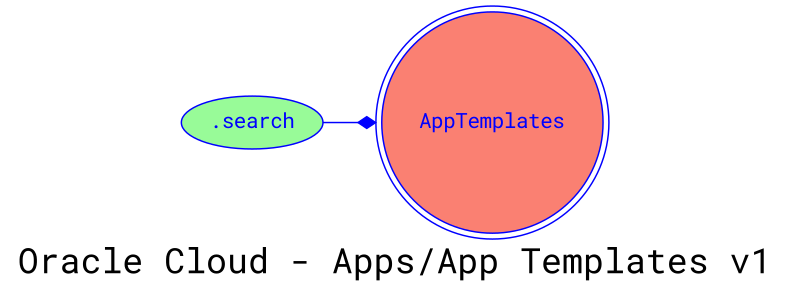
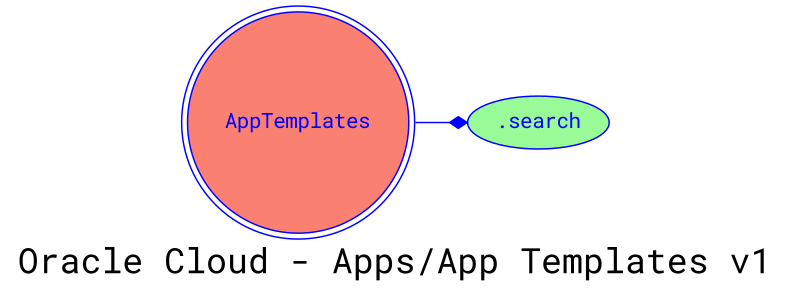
(340, 123) -> (432, 123)
